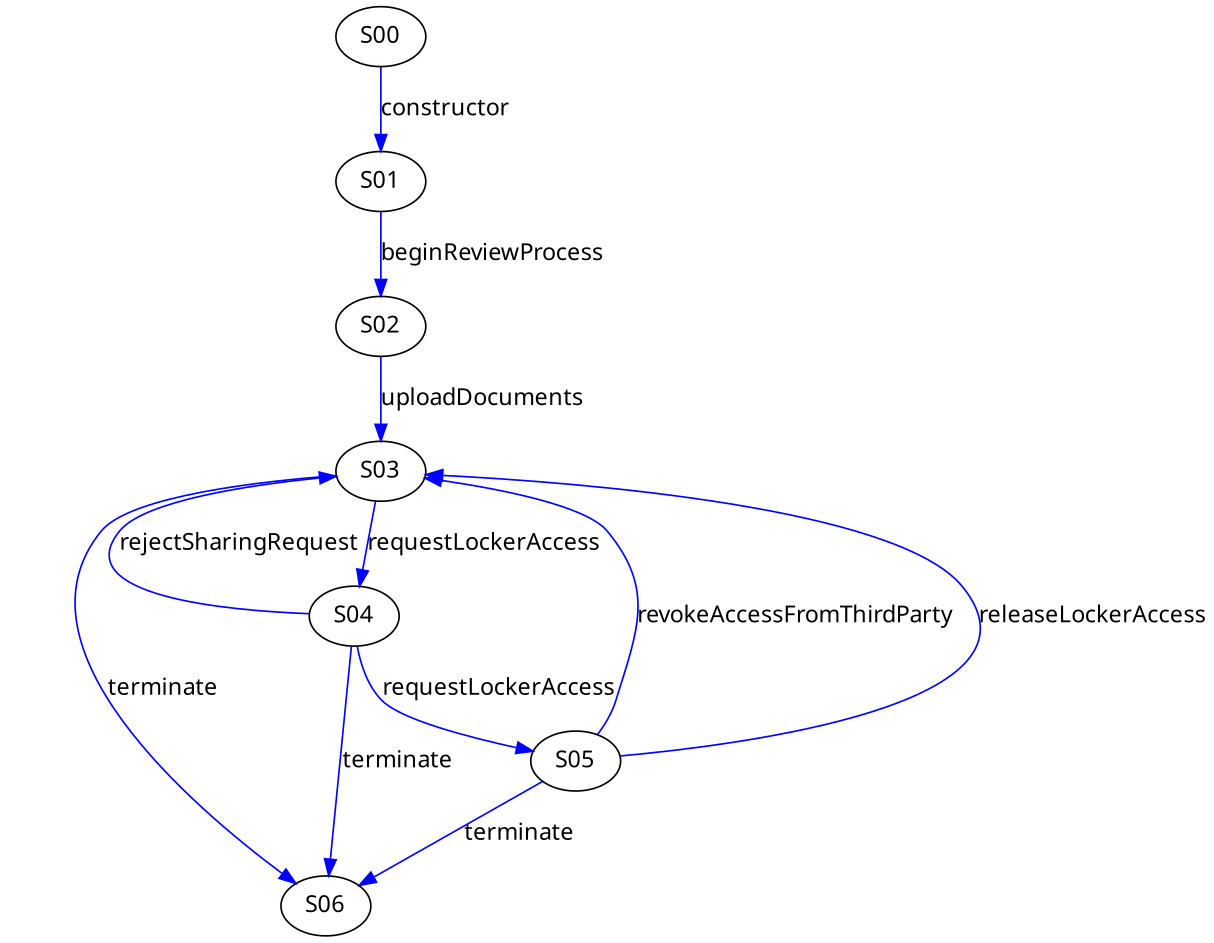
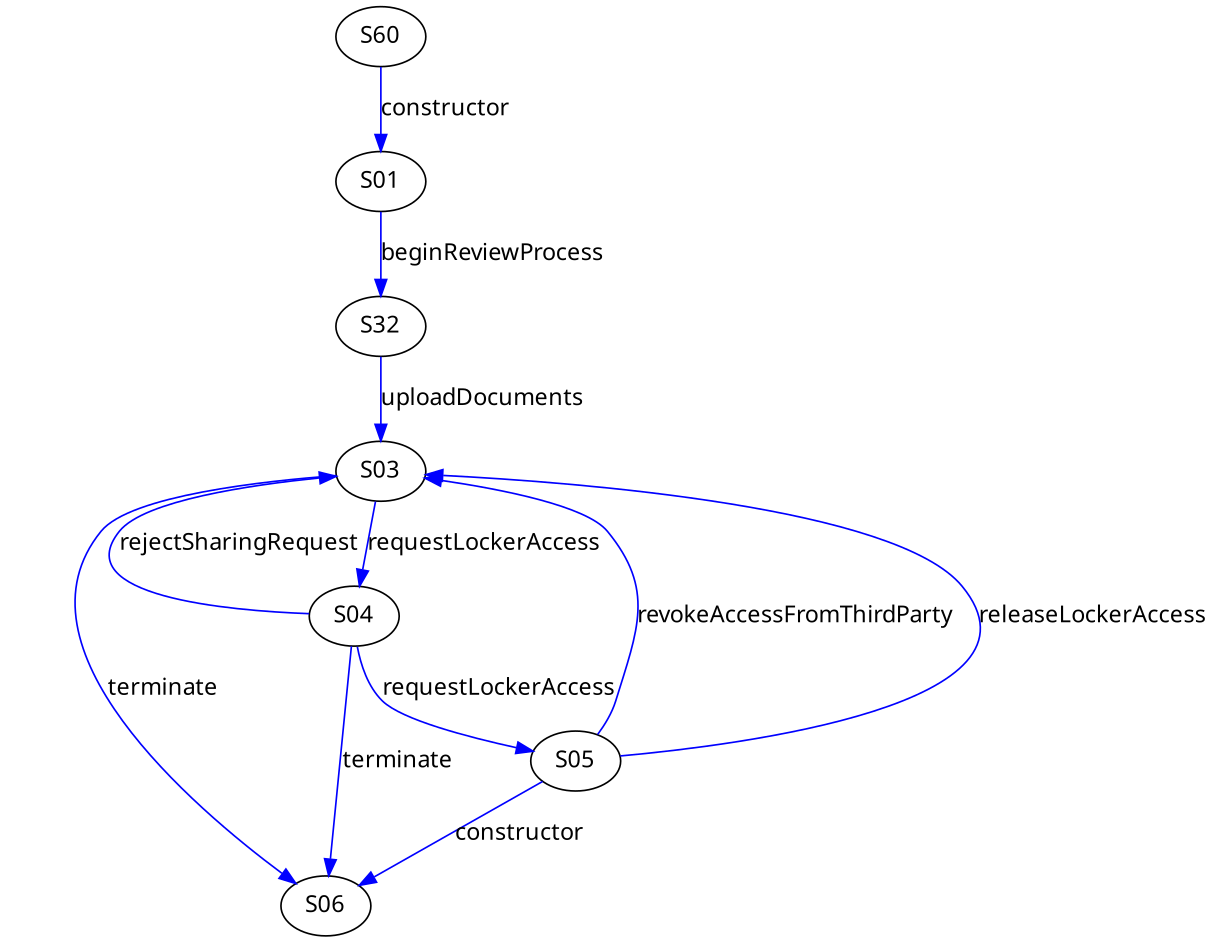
(381, 37) -> (381, 37)
(381, 326) -> (381, 326)
(520, 833) -> (520, 833)
